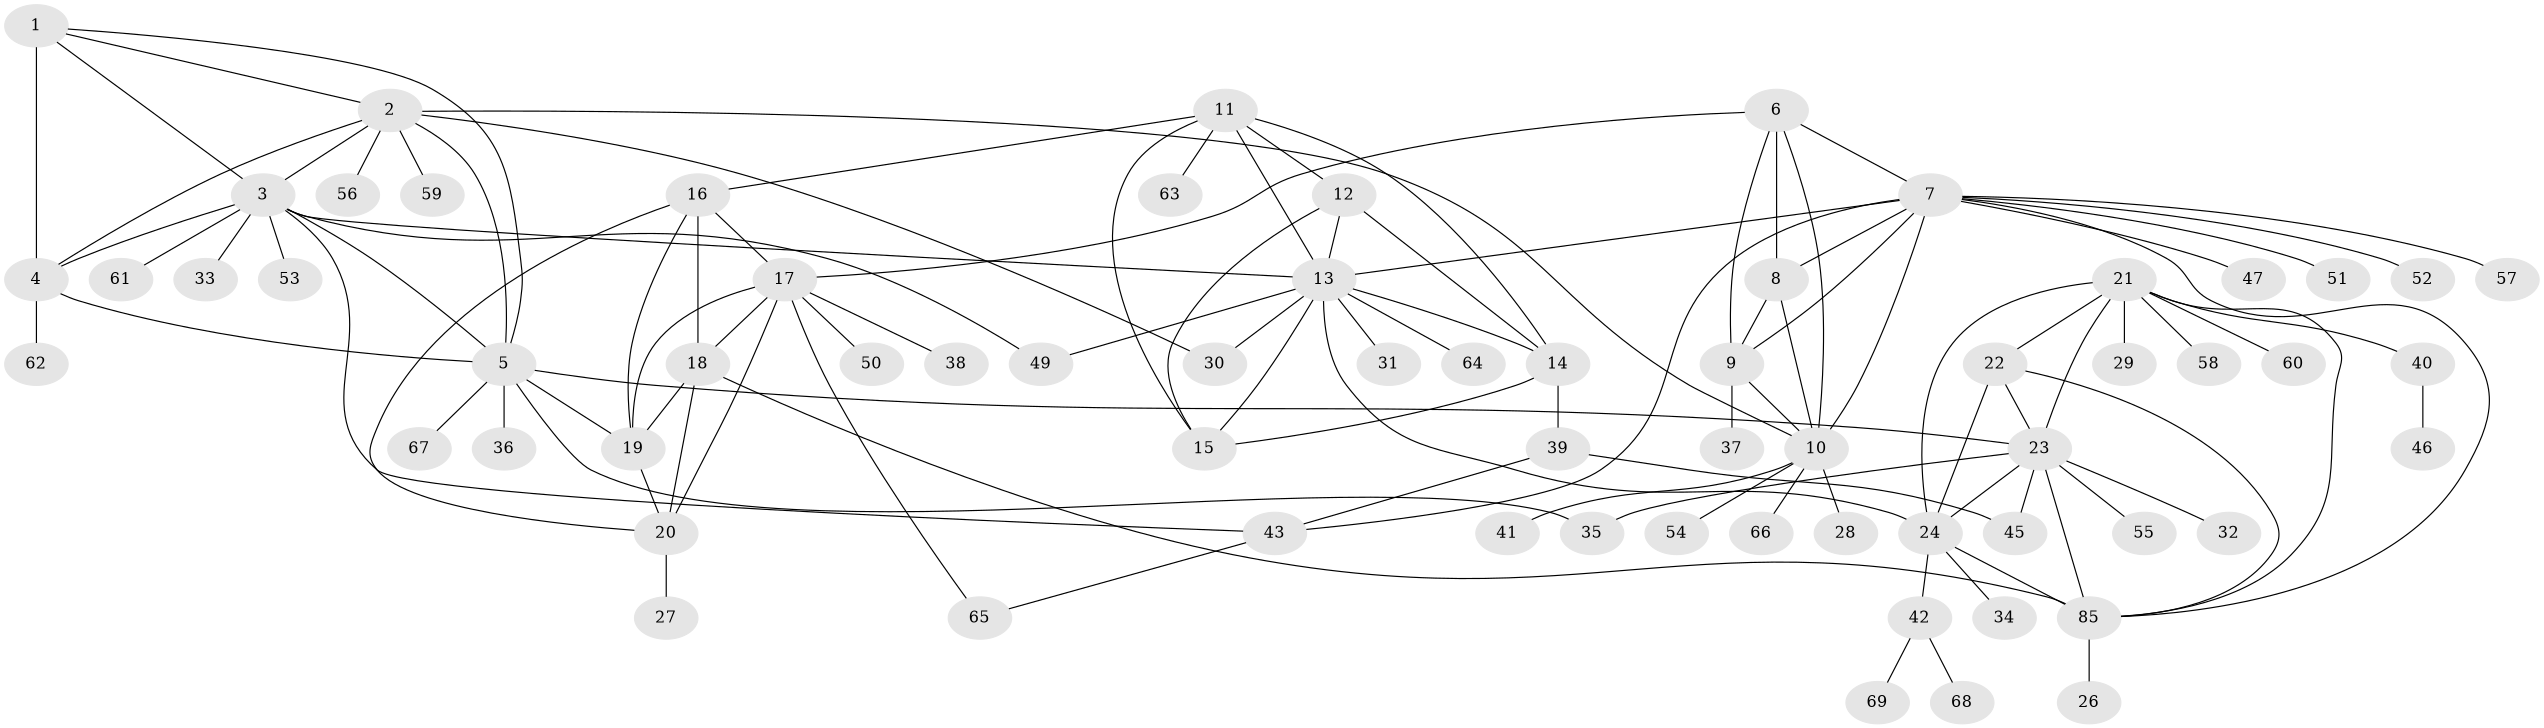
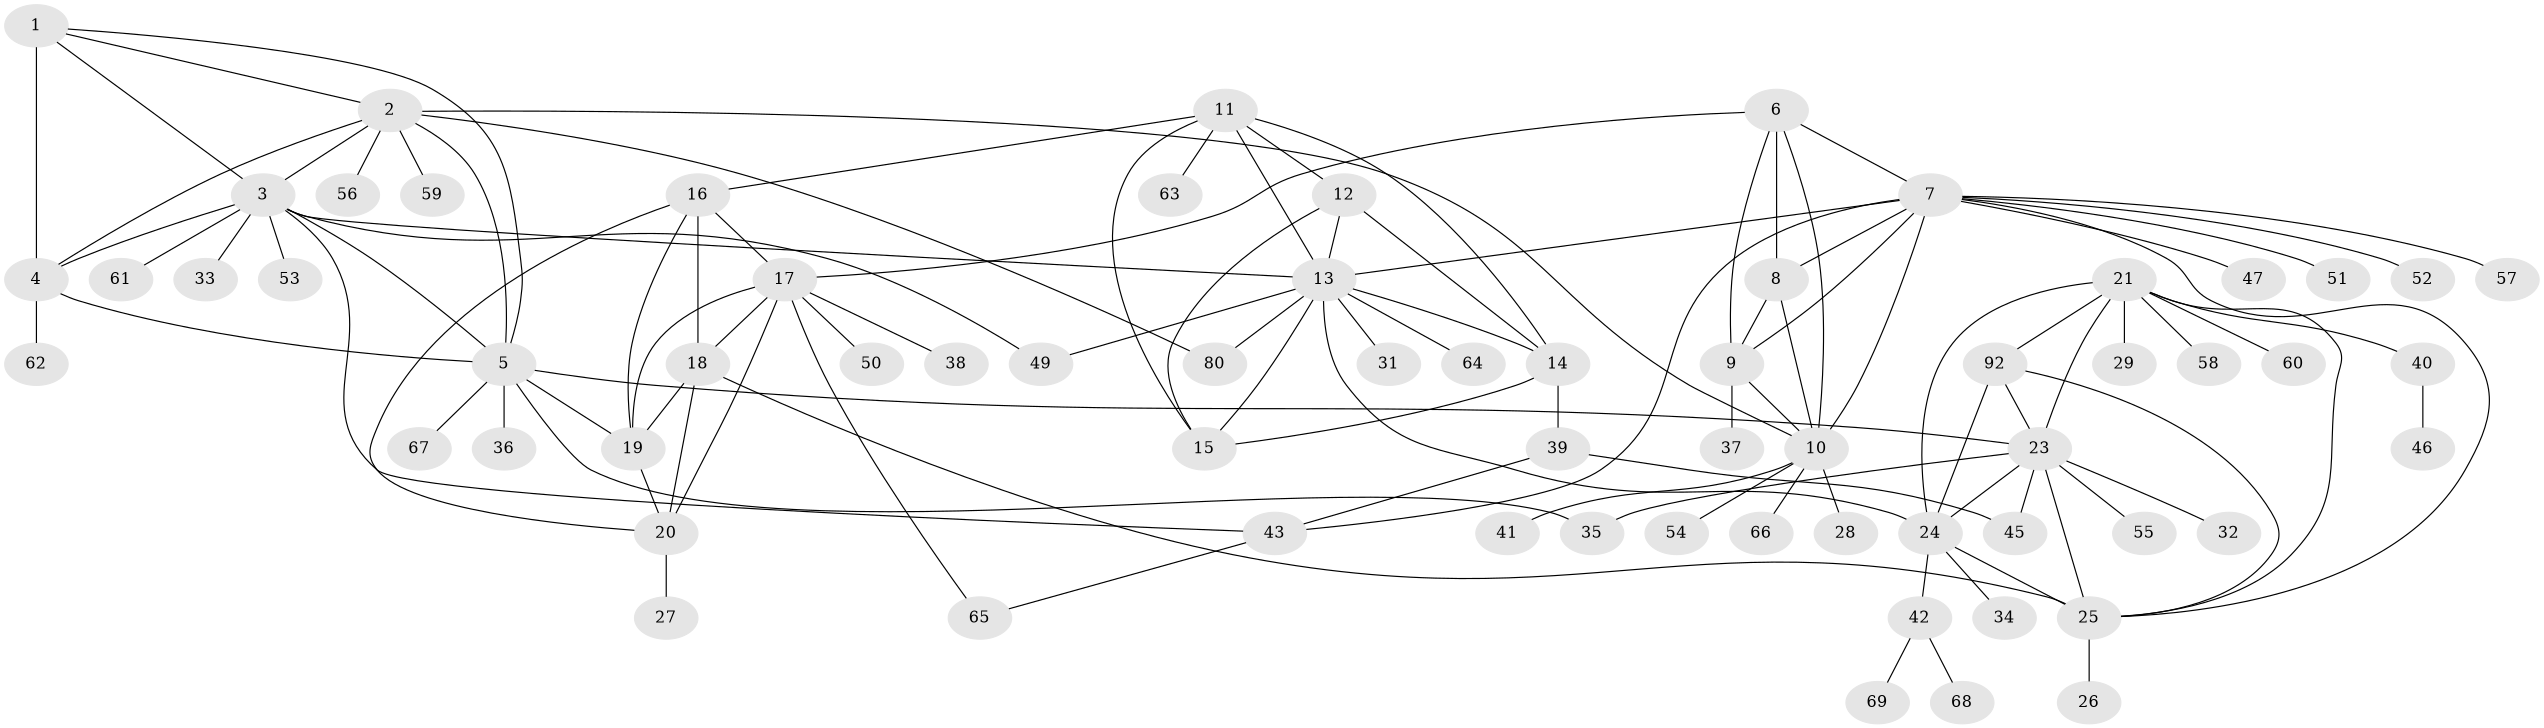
(1215, 364) -> (1215, 364)
(1995, 364) -> (1995, 364)
(2089, 618) -> (2089, 618)
